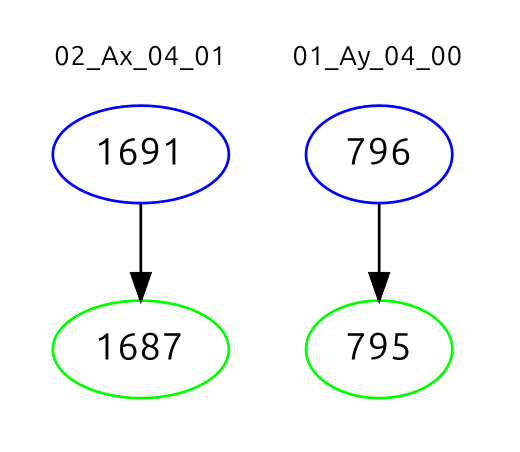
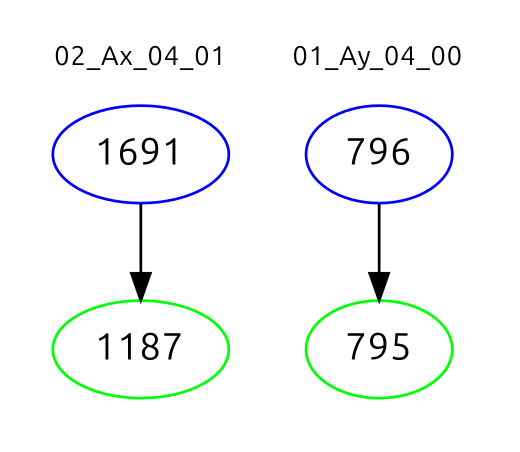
(141, 349) -> (141, 349)
